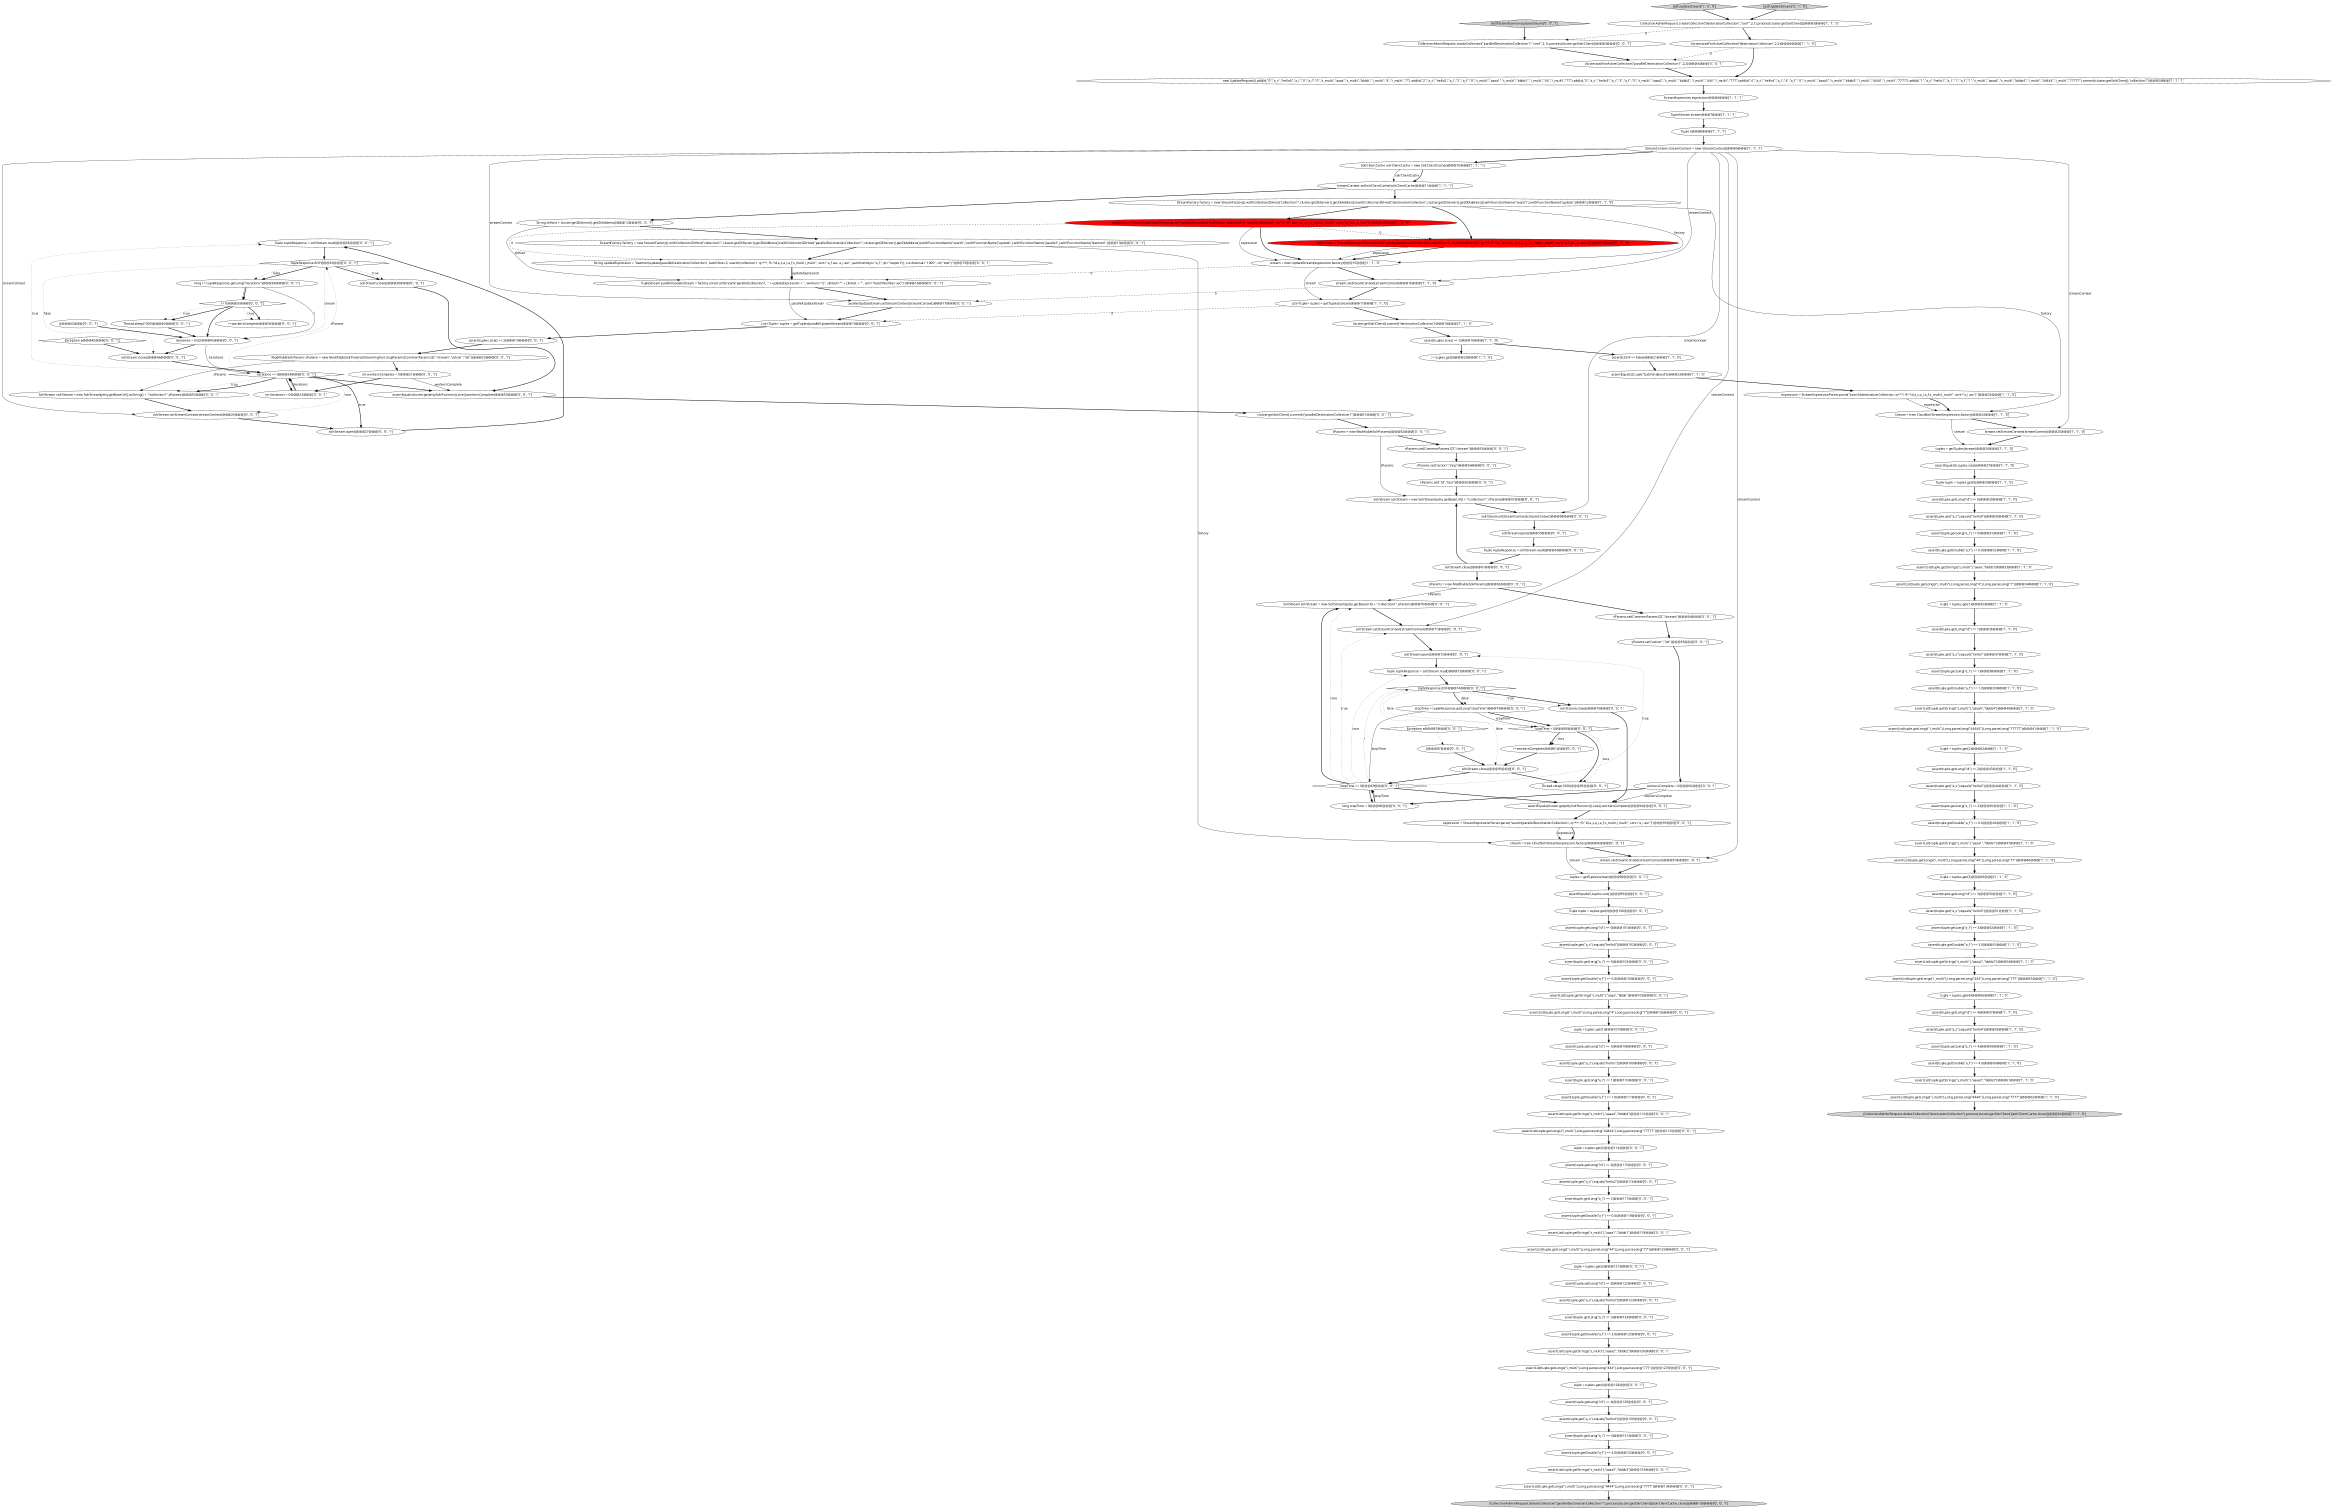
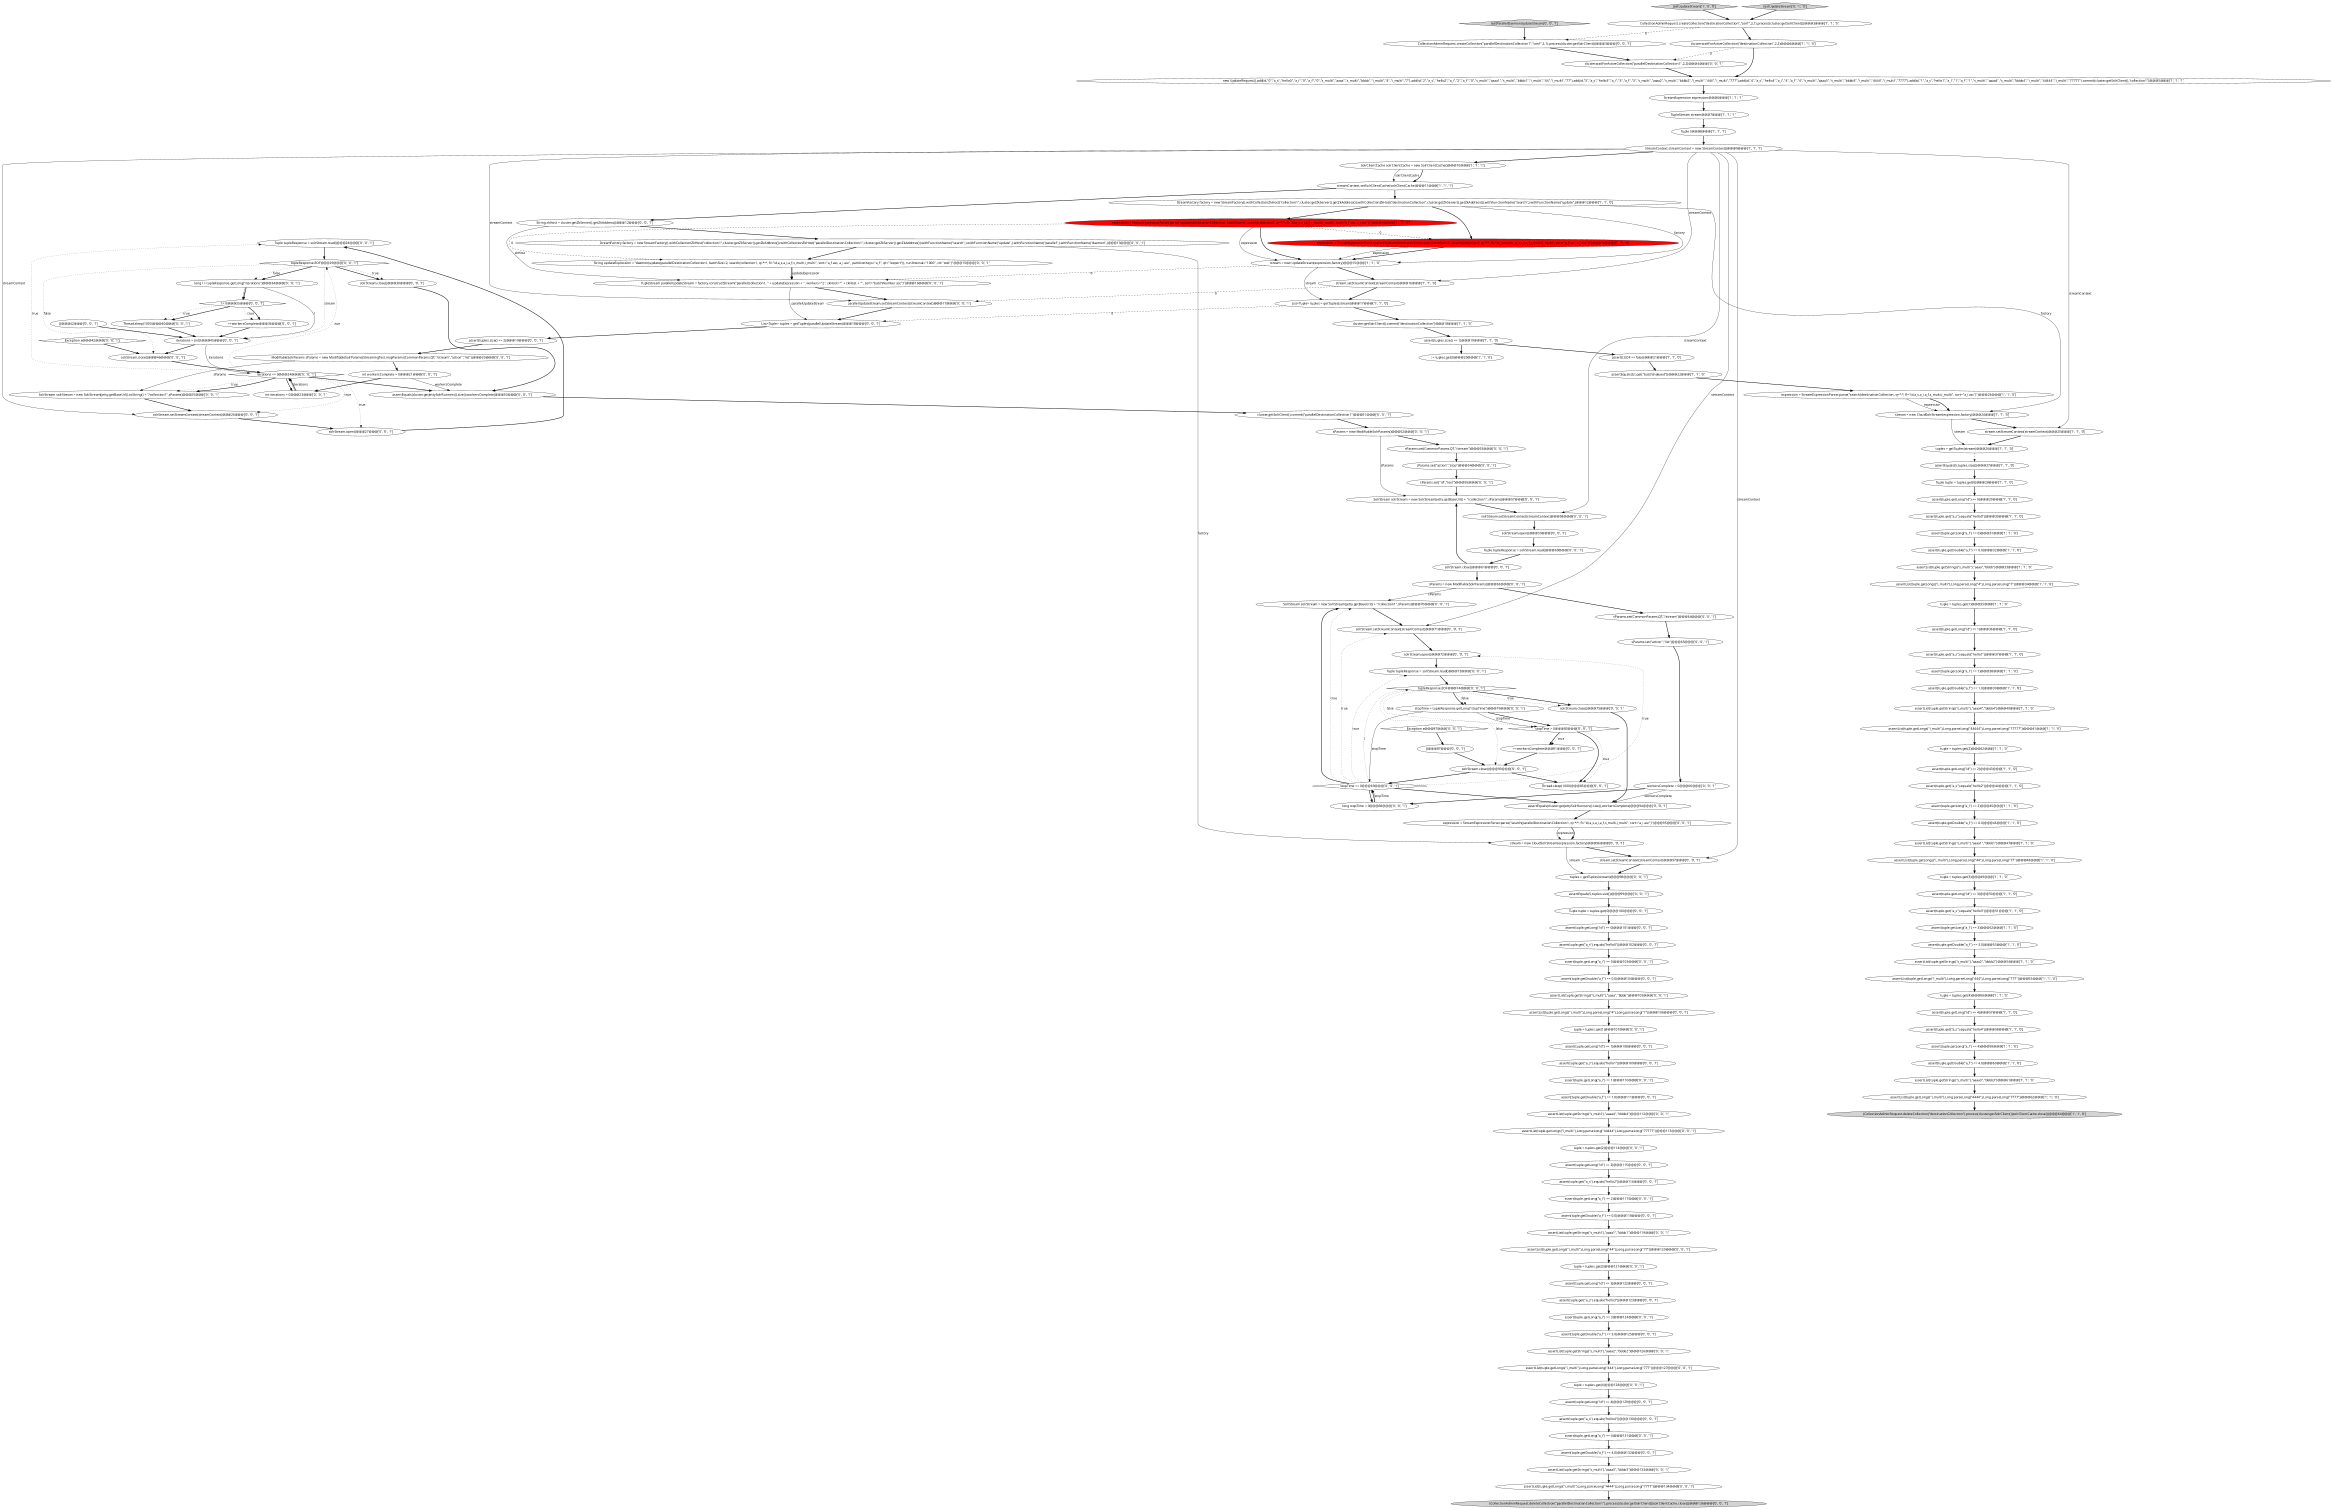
(216, 317) -> (236, 332)
(337, 324) -> (337, 324)
(350, 388) -> (350, 388)
(1439, 738) -> (1439, 738)
